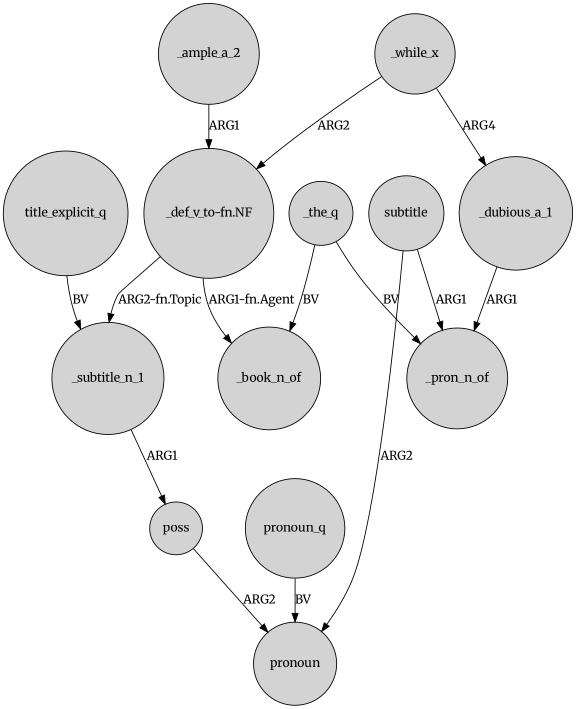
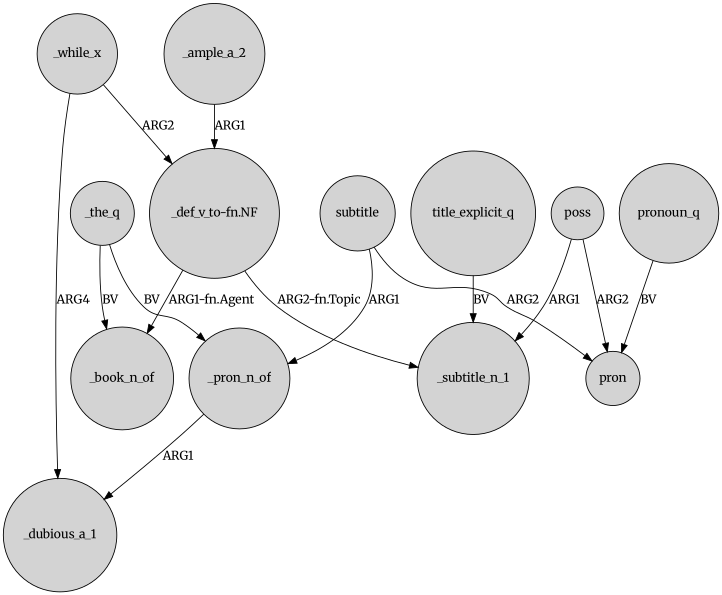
(487, 295) -> (158, 455)
(146, 463) -> (552, 290)
(295, 664) -> (613, 378)
